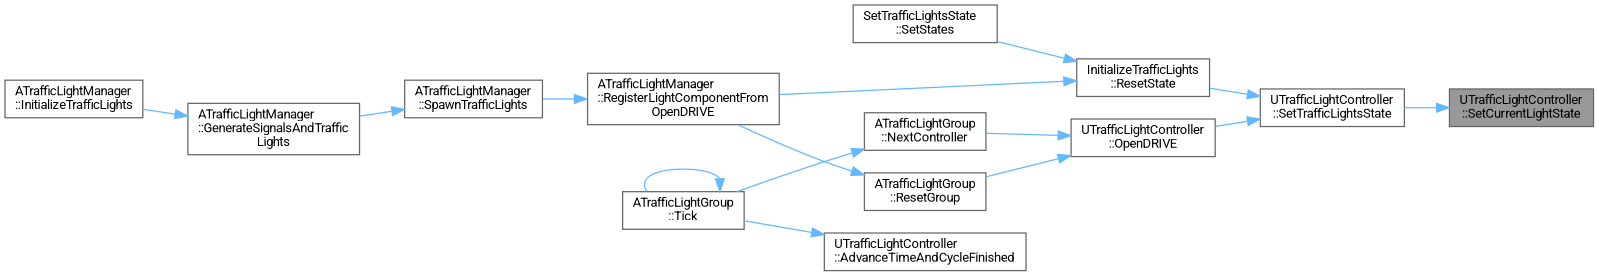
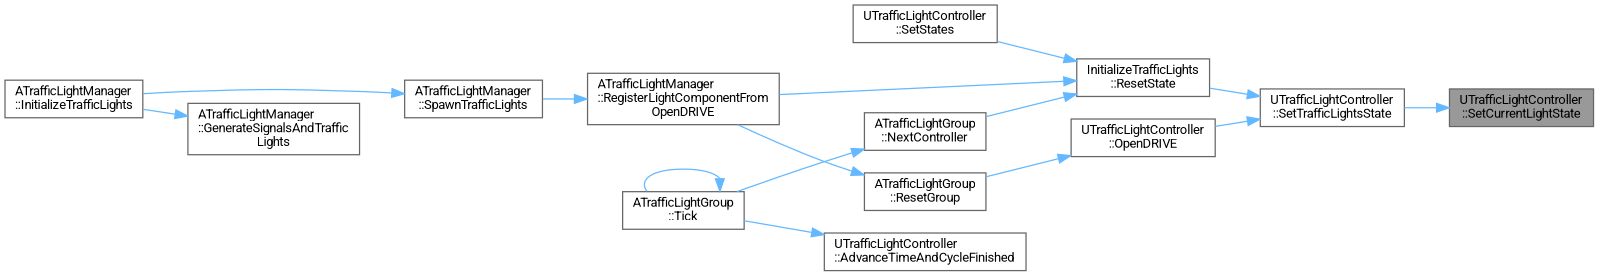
(925, 24) -> (925, 24)
(376, 114) -> (267, 90)
(1022, 134) -> (1025, 107)
